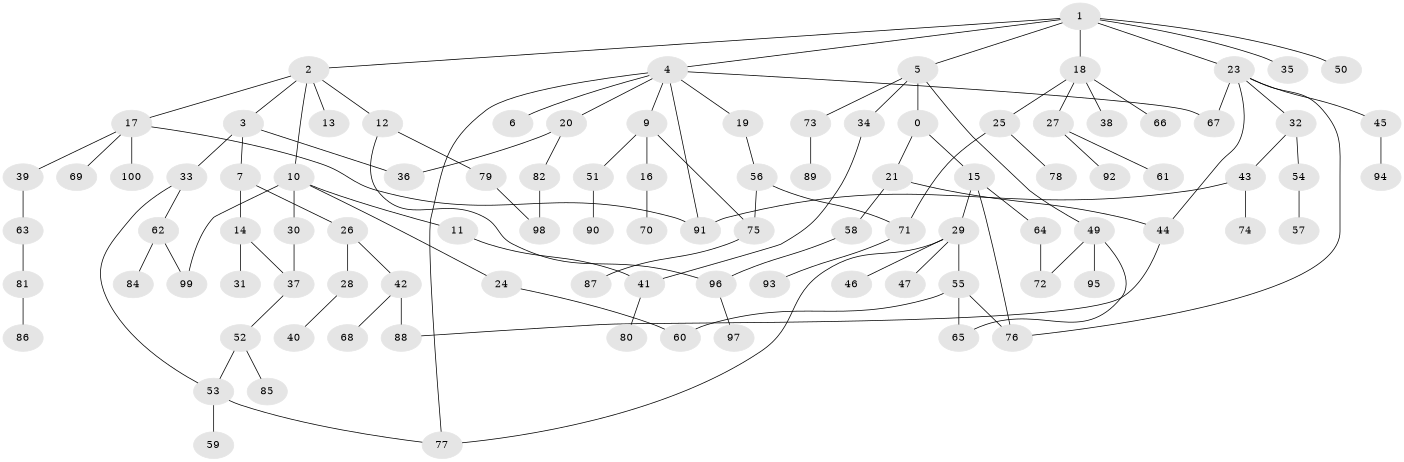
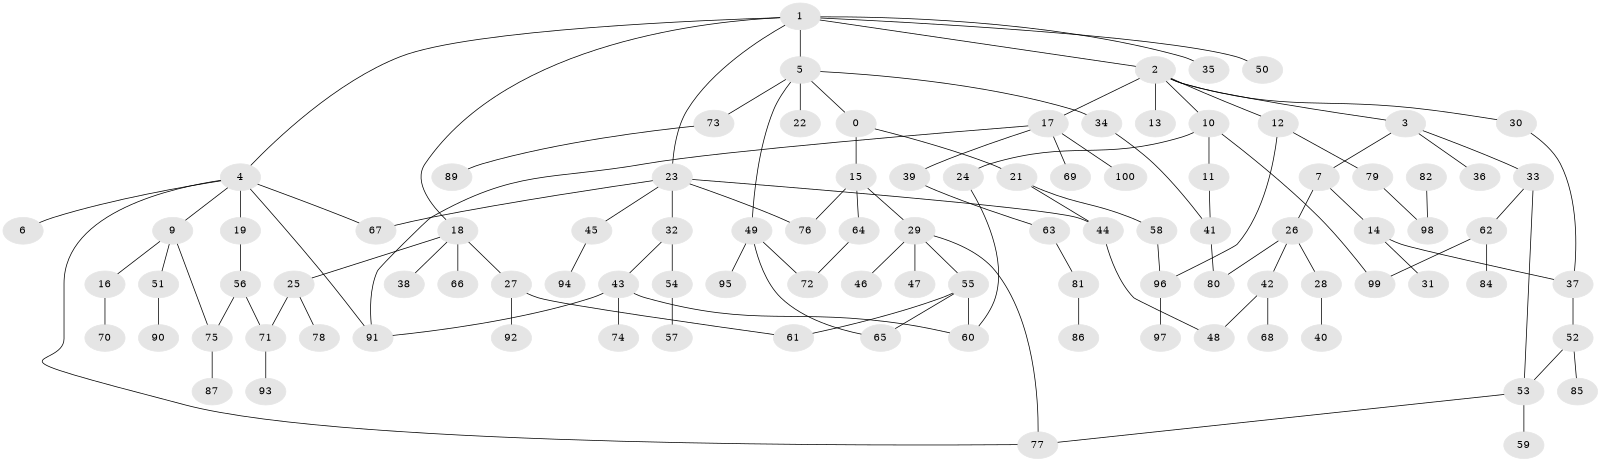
(567, 124) -> none
none -> (800, 124)
(294, 199) -> (1333, 103)
none -> (1253, 258)
(986, 311) -> (884, 316)
none -> (791, 316)
(401, 338) -> (1214, 338)
